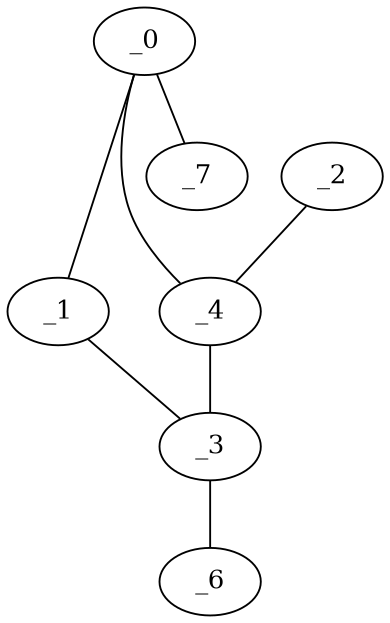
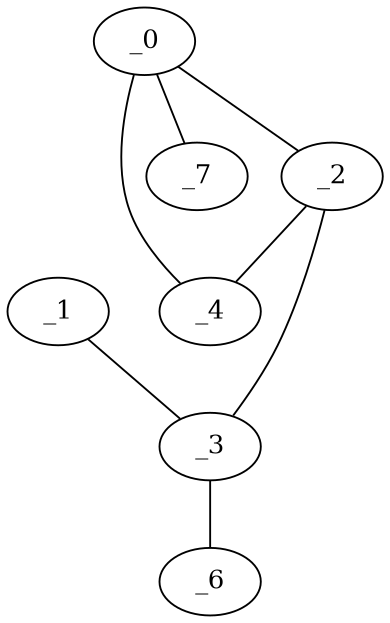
(101, 176) -> (238, 109)
(210, 379) -> (290, 318)
